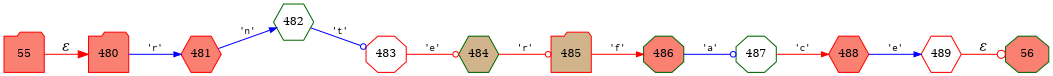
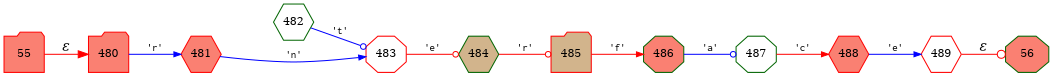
(244, 39) -> (289, 62)
